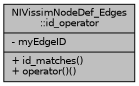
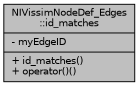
(69, 23) -> (69, 23)
